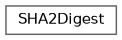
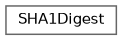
(61, 20) -> (61, 20)
